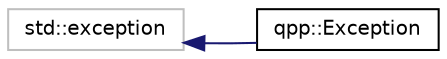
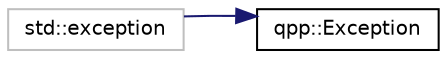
(231, 43) -> (210, 16)
